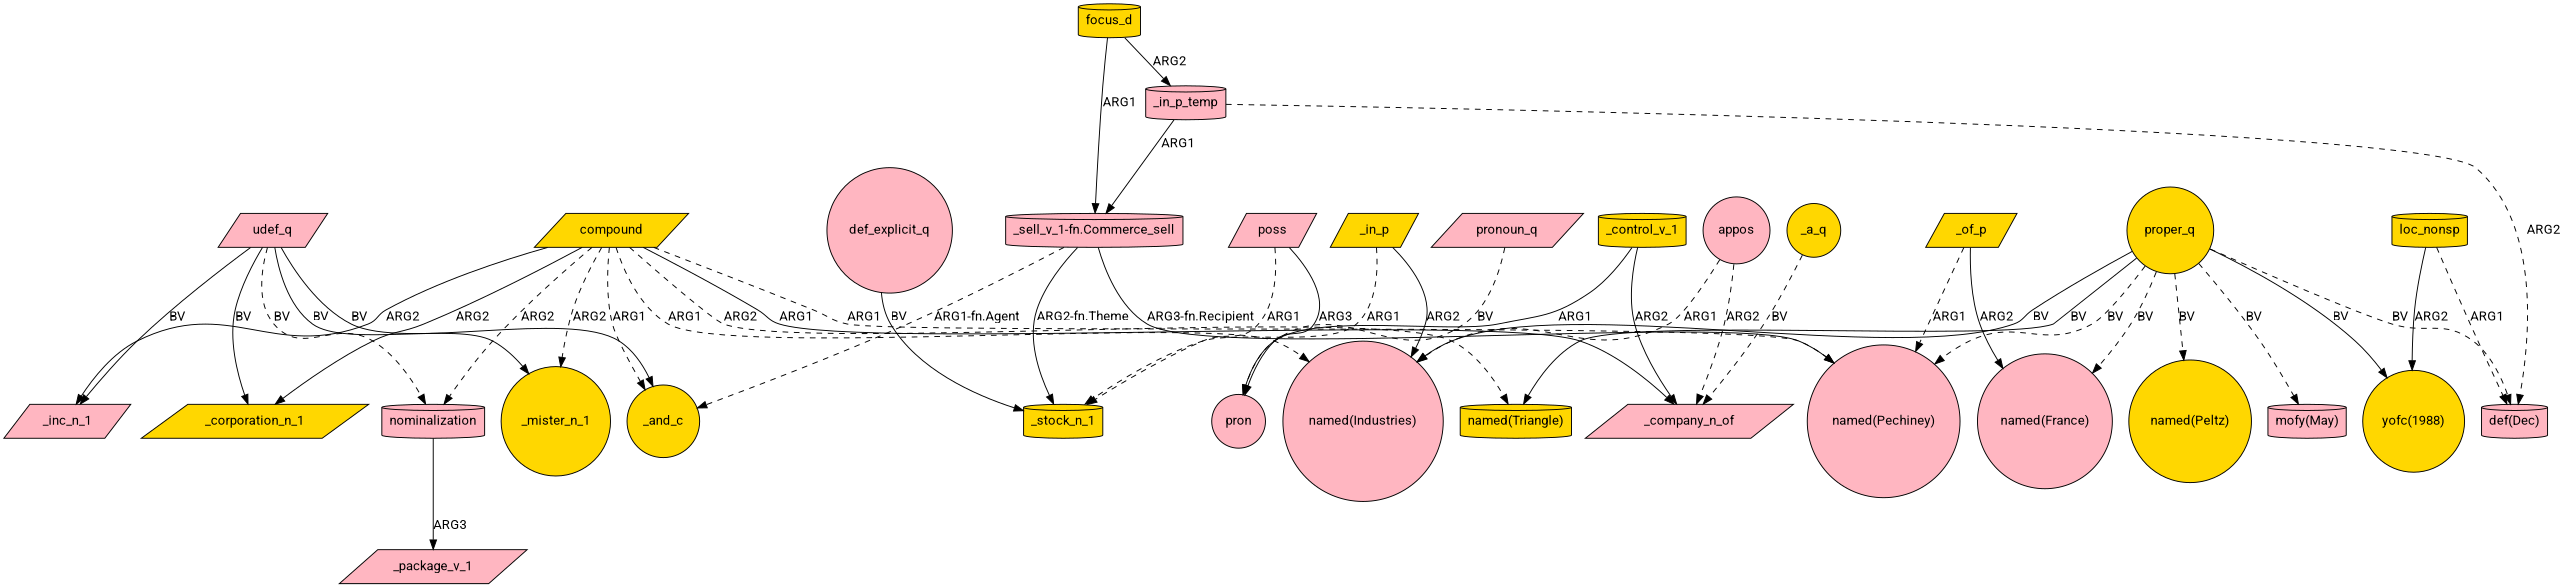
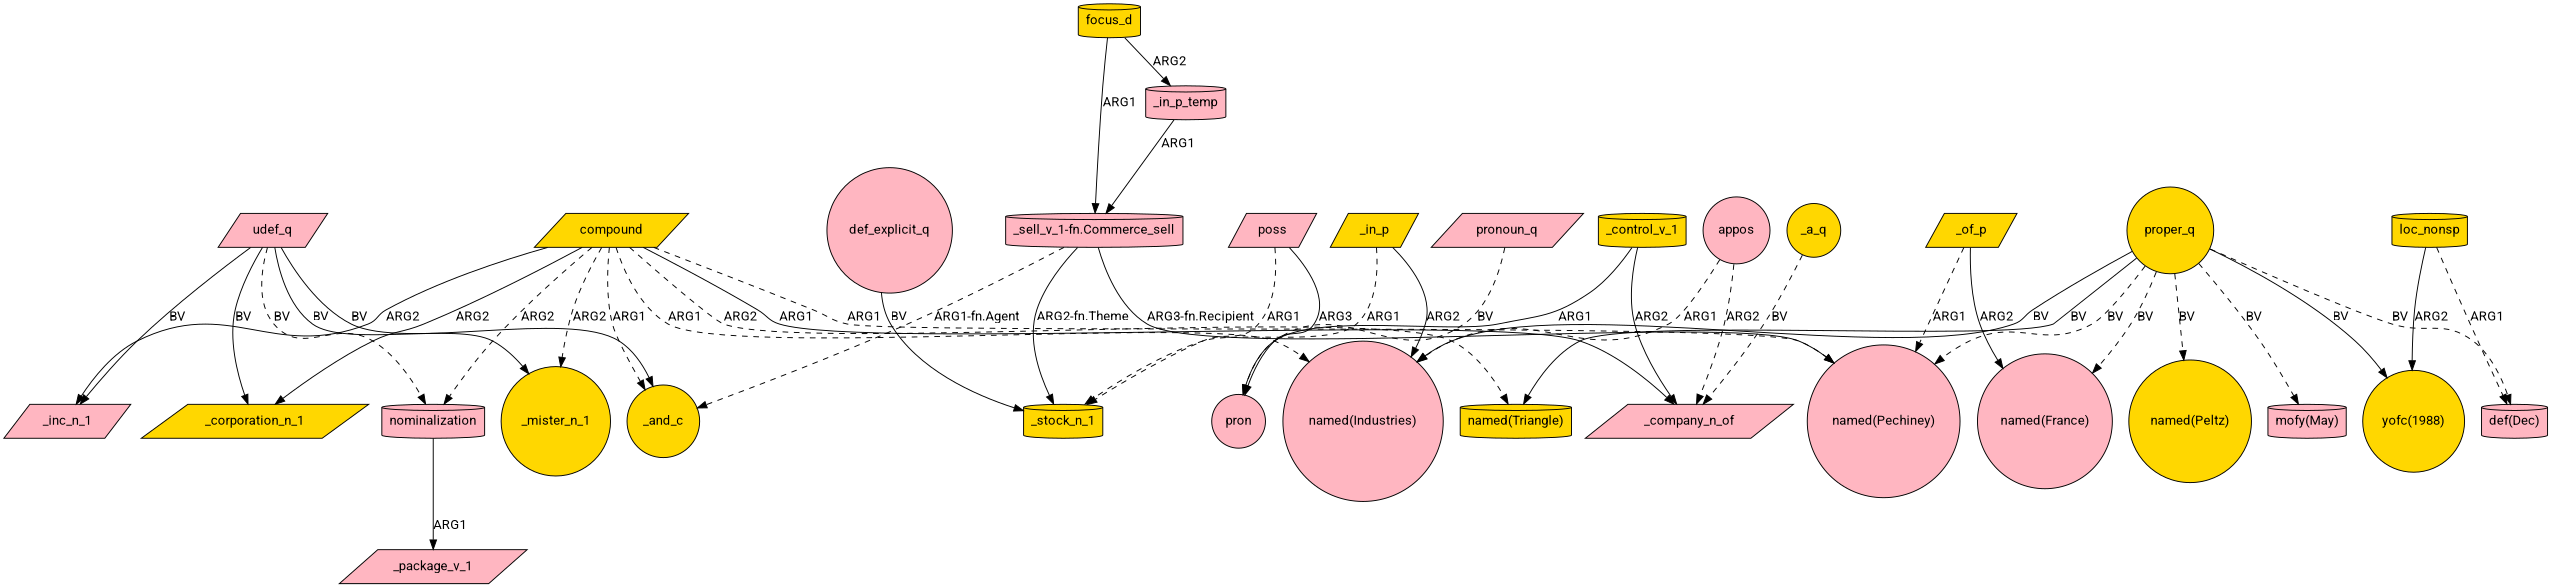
(1973, 124) -> none
(450, 526) -> (450, 526)
